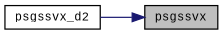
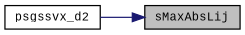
(181, 17) -> (192, 17)
